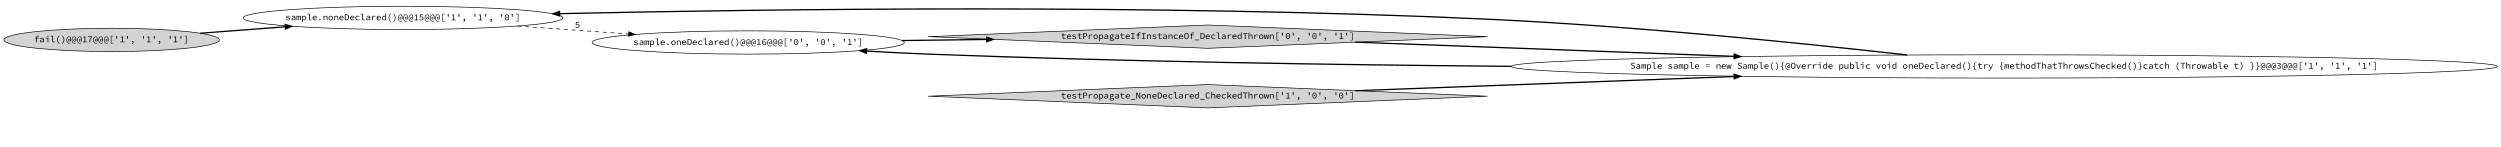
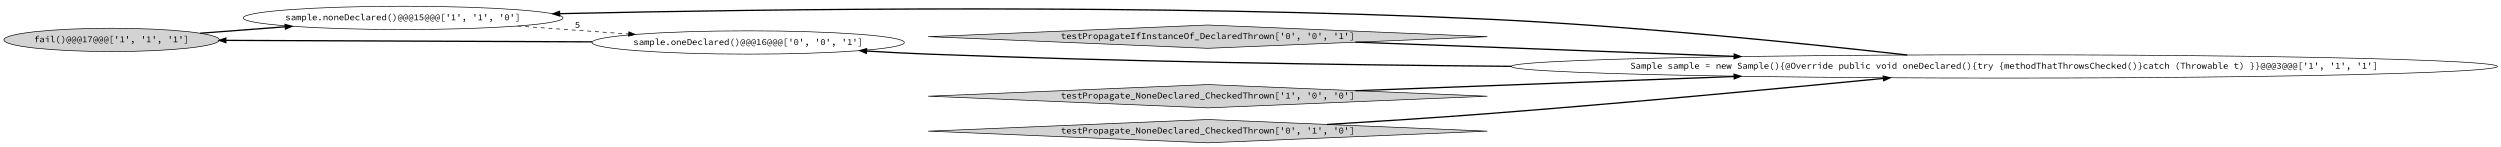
(944, 40) -> (409, 41)
none -> (1208, 131)
